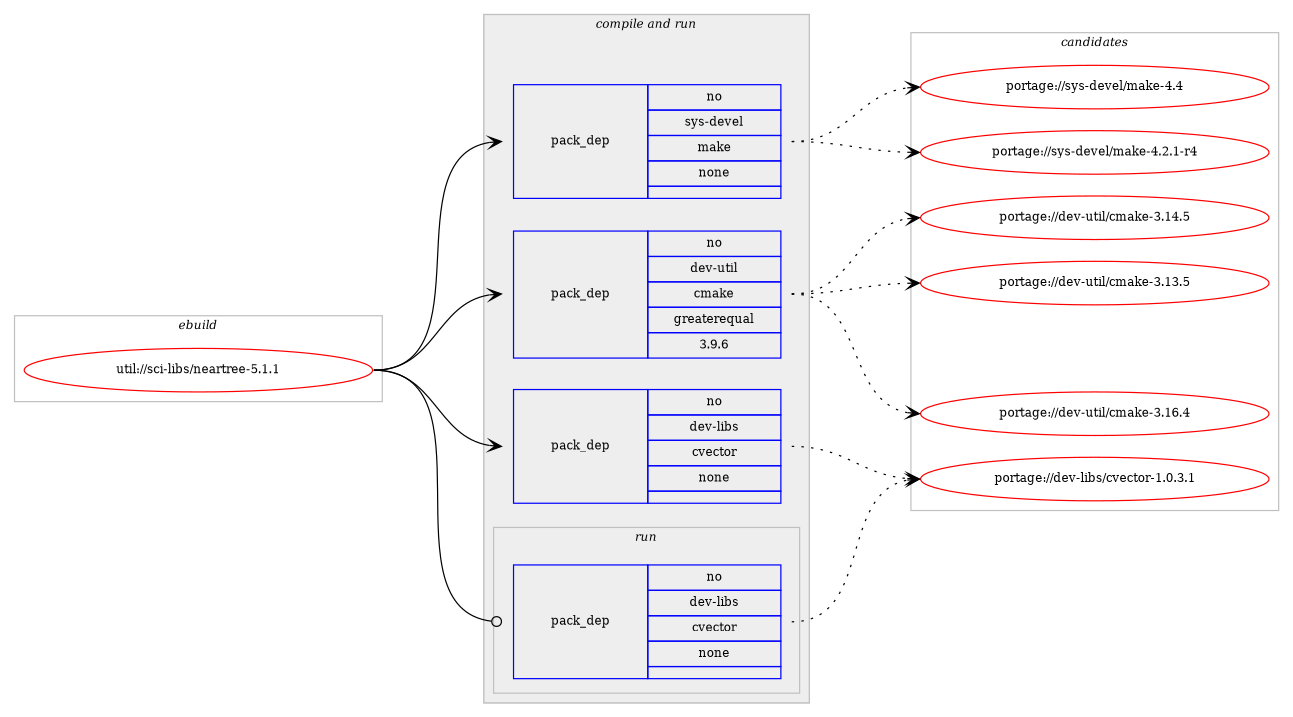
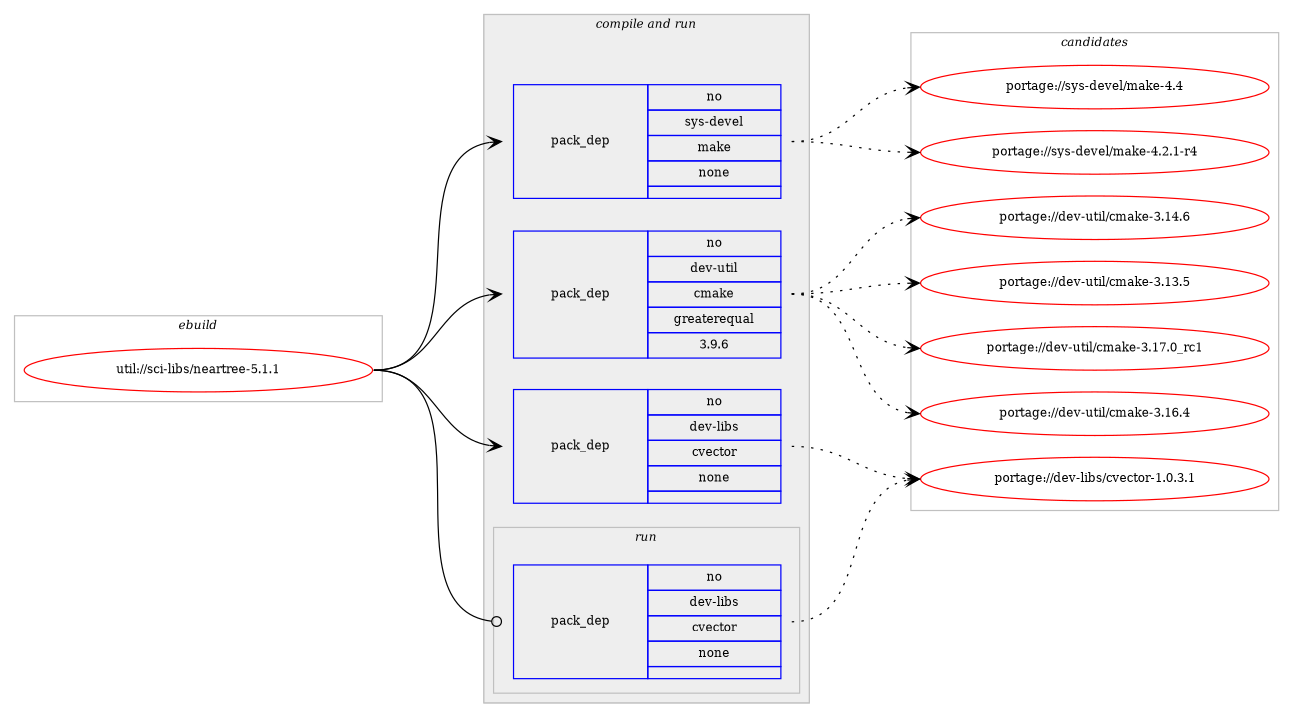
(1095, 218) -> (1095, 218)
none -> (1095, 348)
